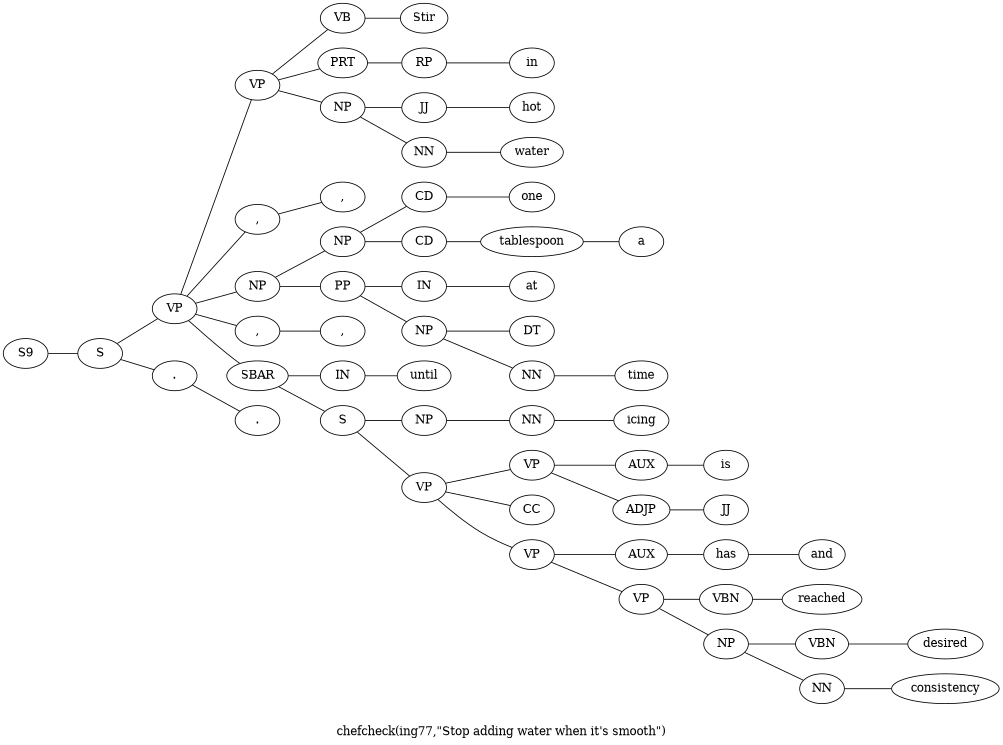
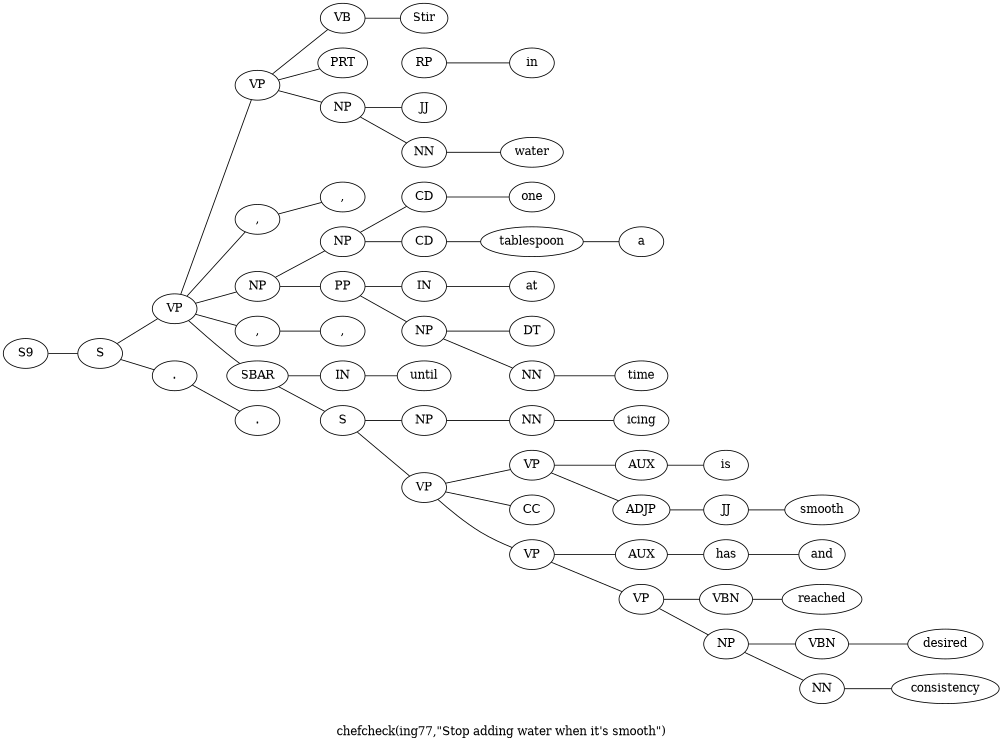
(385, 63) -> none
(532, 108) -> none
none -> (822, 510)
